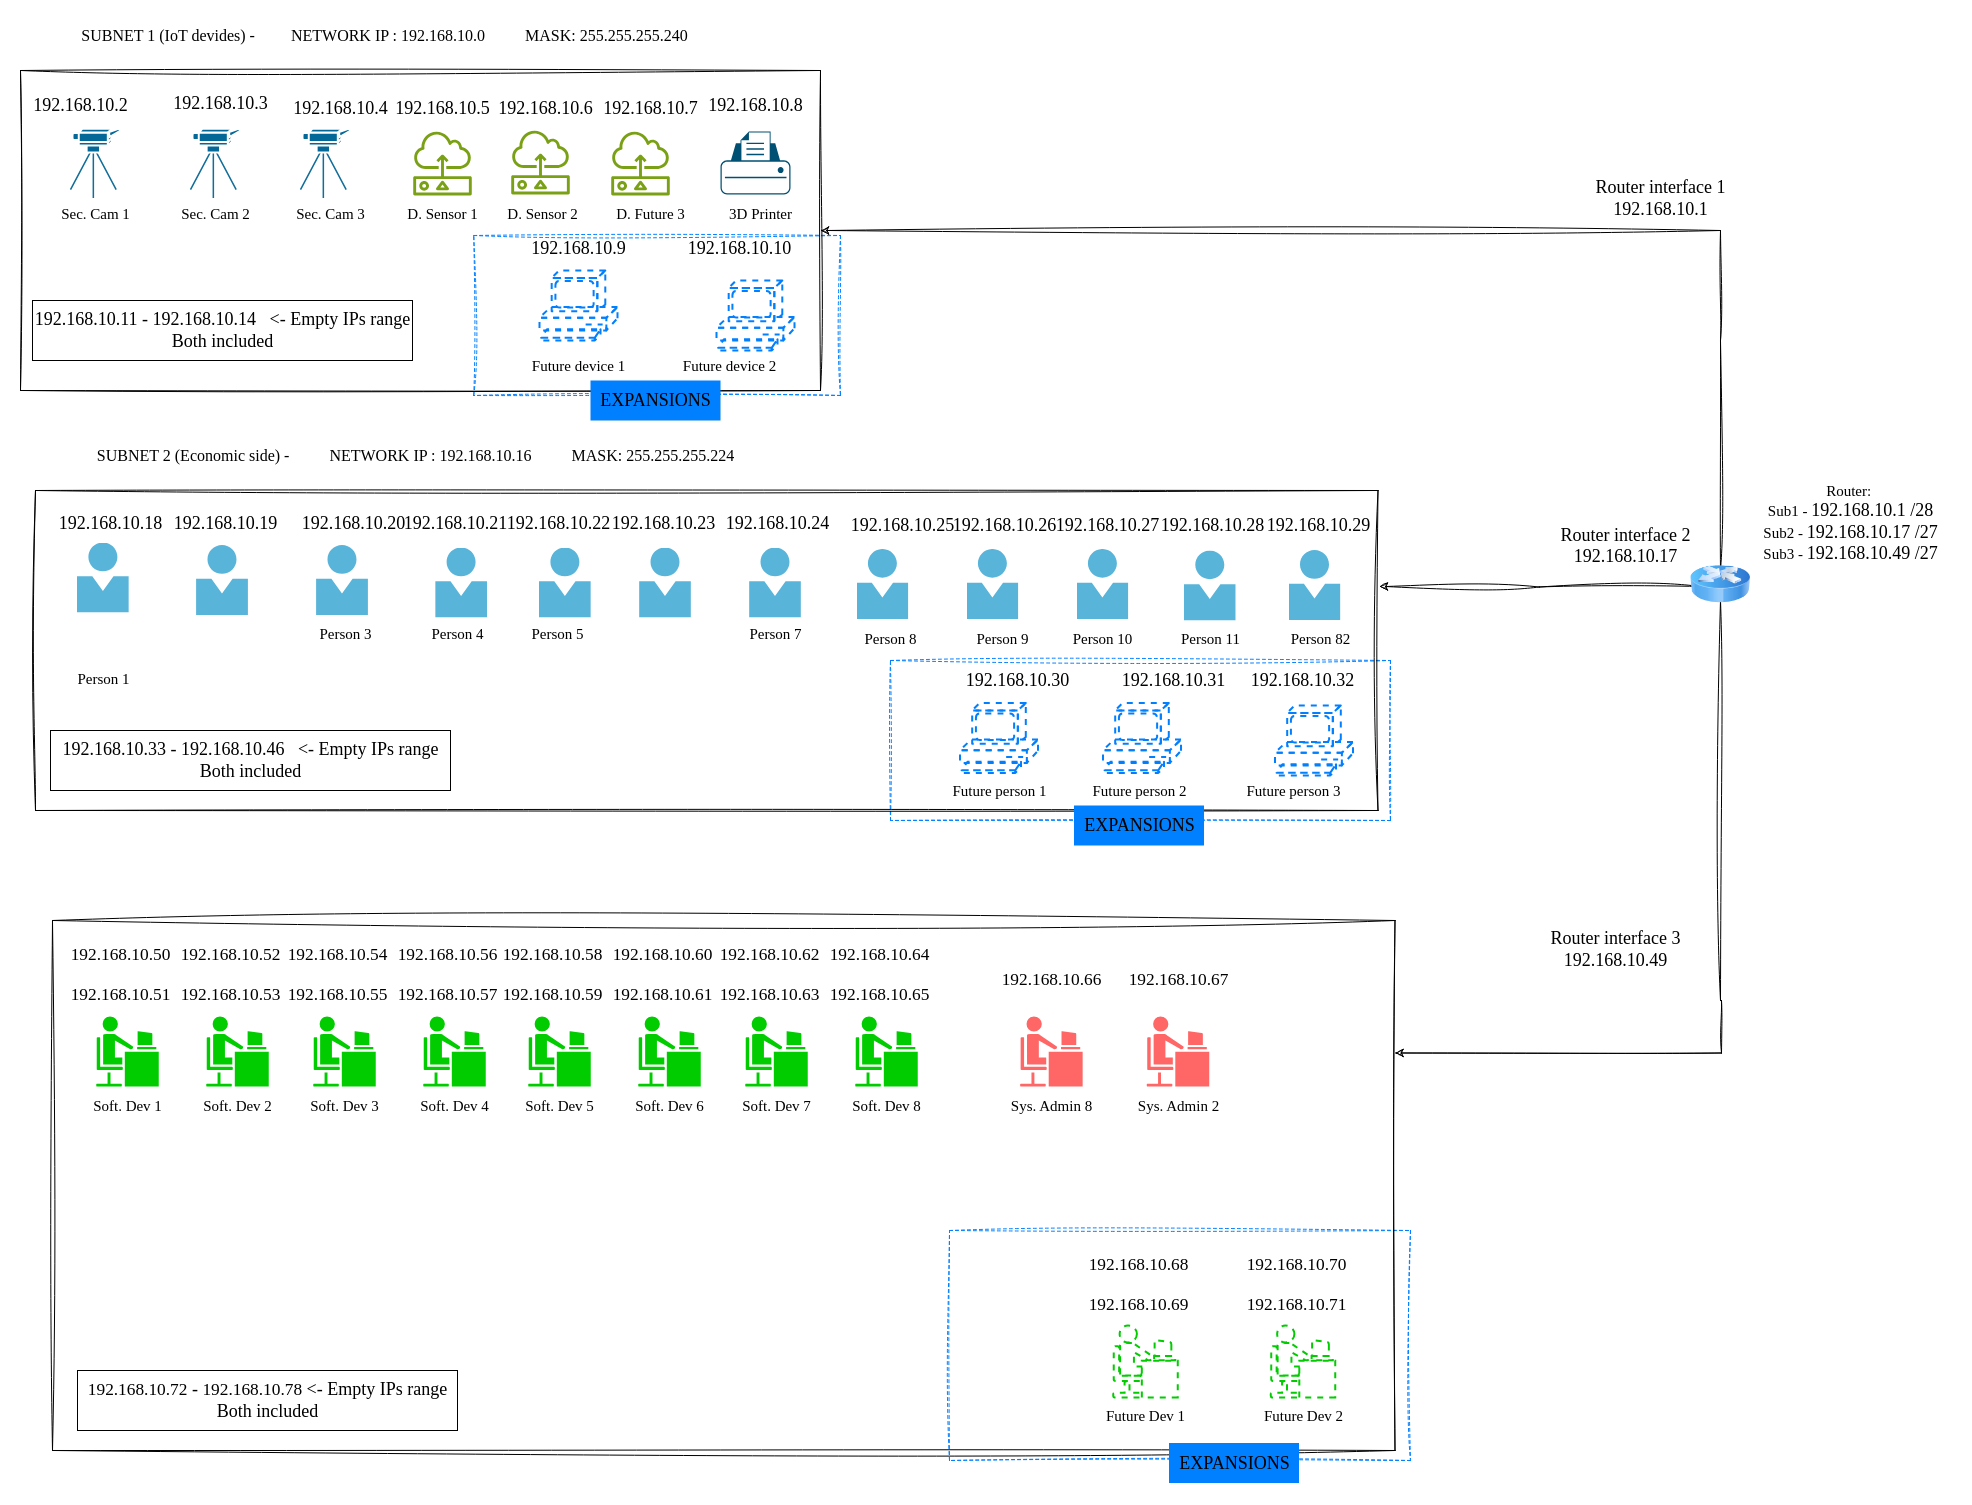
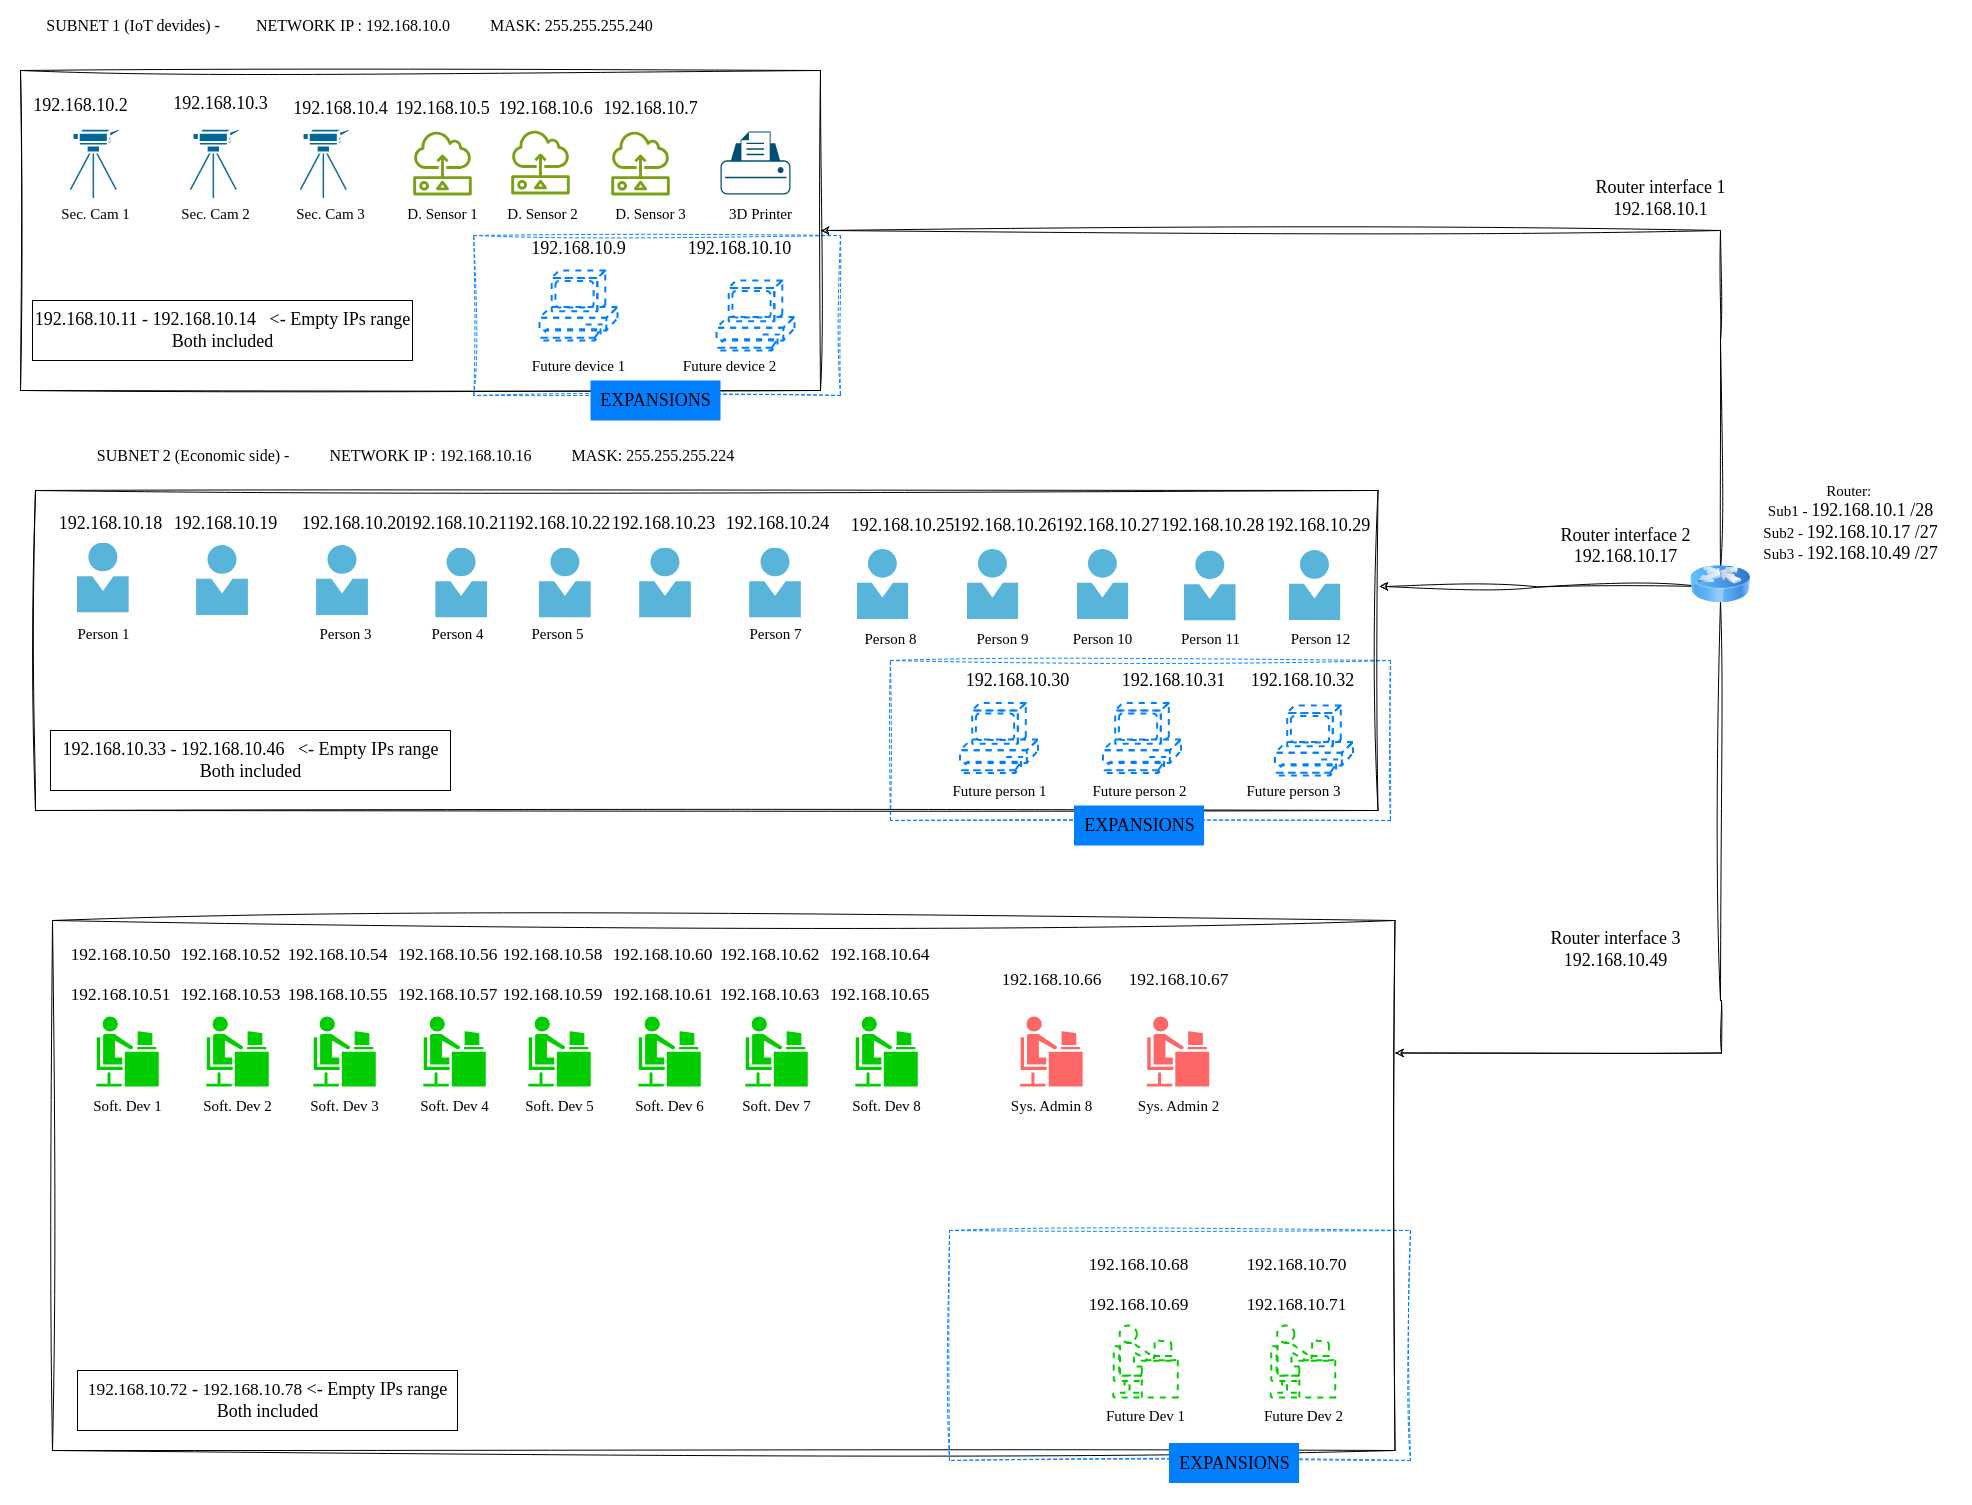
(385, 36) -> (350, 26)
(756, 106) -> none
(651, 214) -> (651, 214)
(1321, 639) -> (1321, 639)
(103, 678) -> (103, 633)
(338, 996) -> (338, 996)
